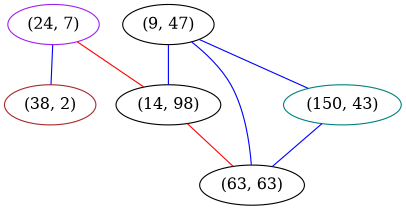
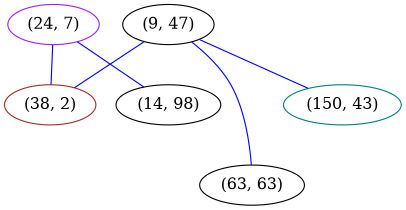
(111, 64) -> (104, 60)
(168, 65) -> (104, 68)
(210, 145) -> none
(297, 145) -> none
